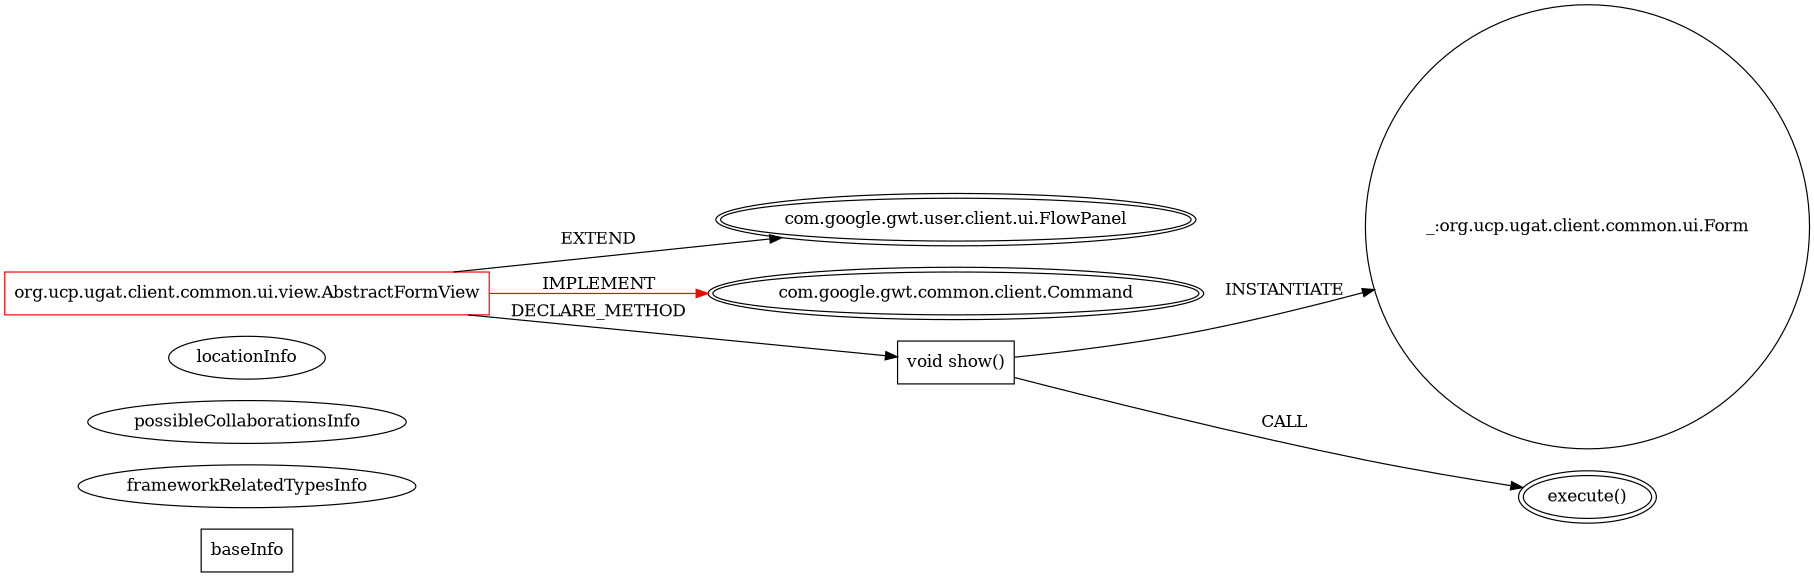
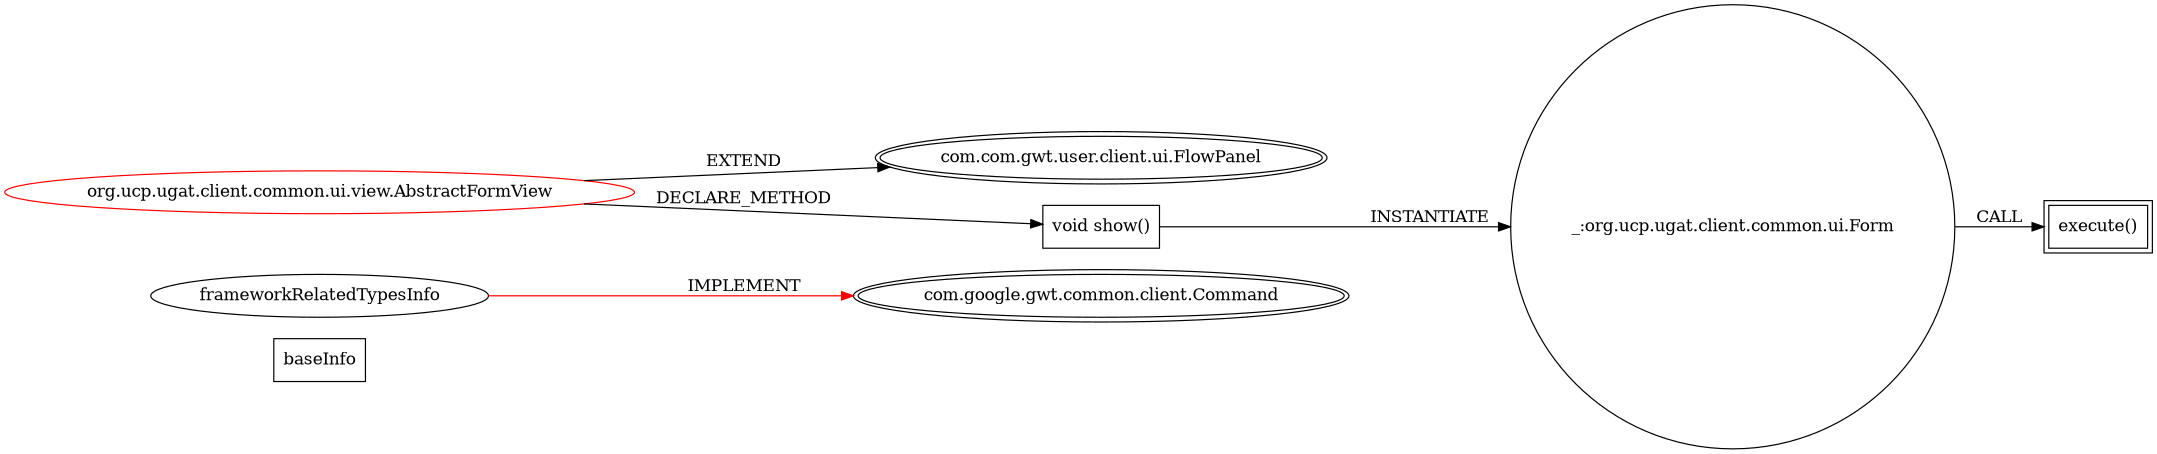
(956, 220) -> (1101, 158)
(247, 293) -> (320, 192)
(593, 293) -> (665, 296)
(247, 358) -> none
(247, 422) -> none
(1261, 438) -> (1993, 227)
(1587, 497) -> (2098, 227)
